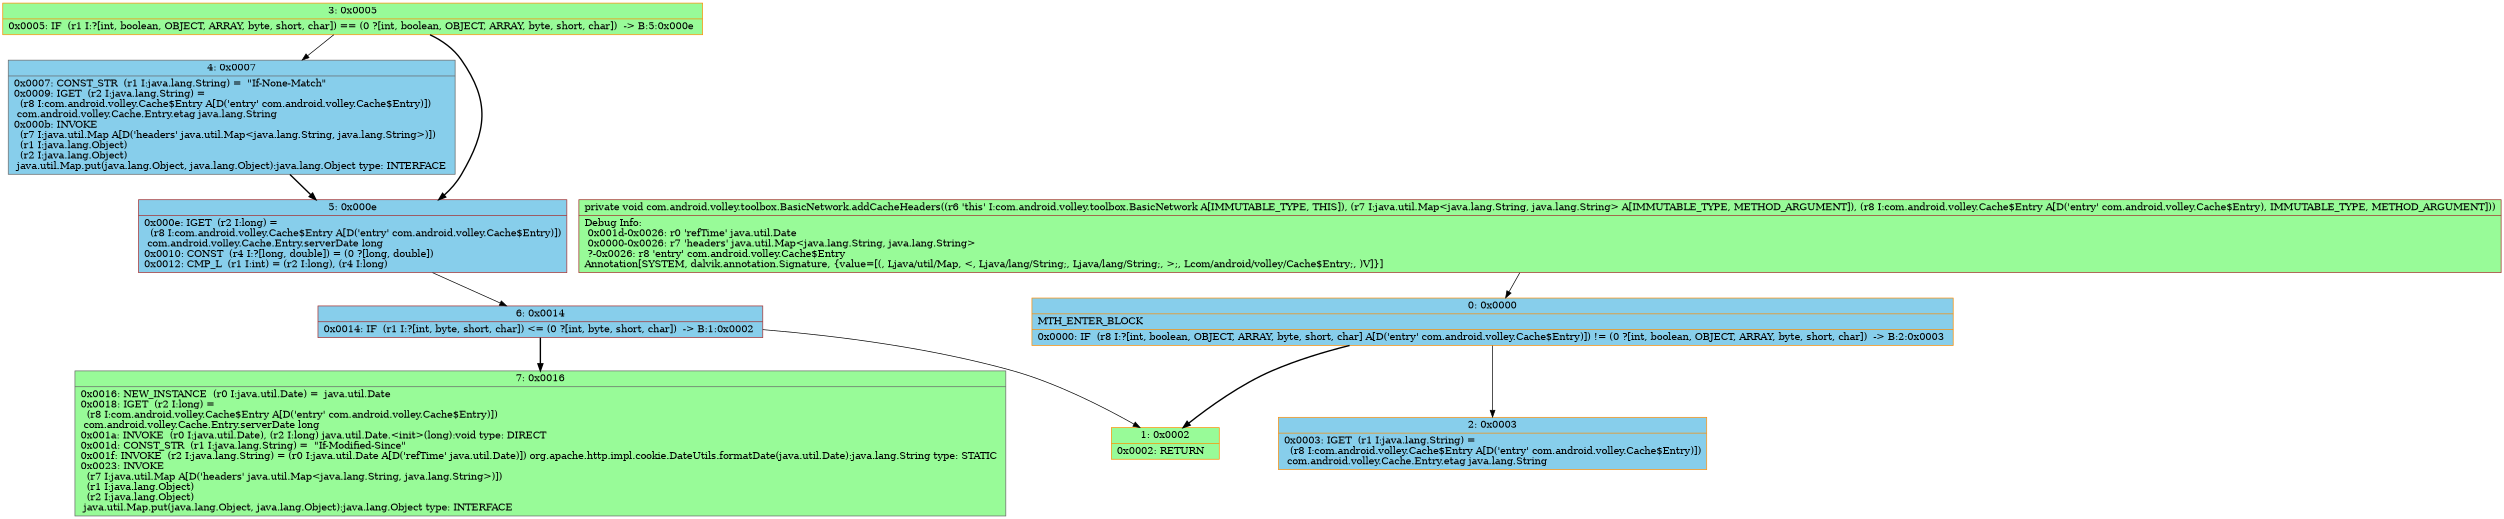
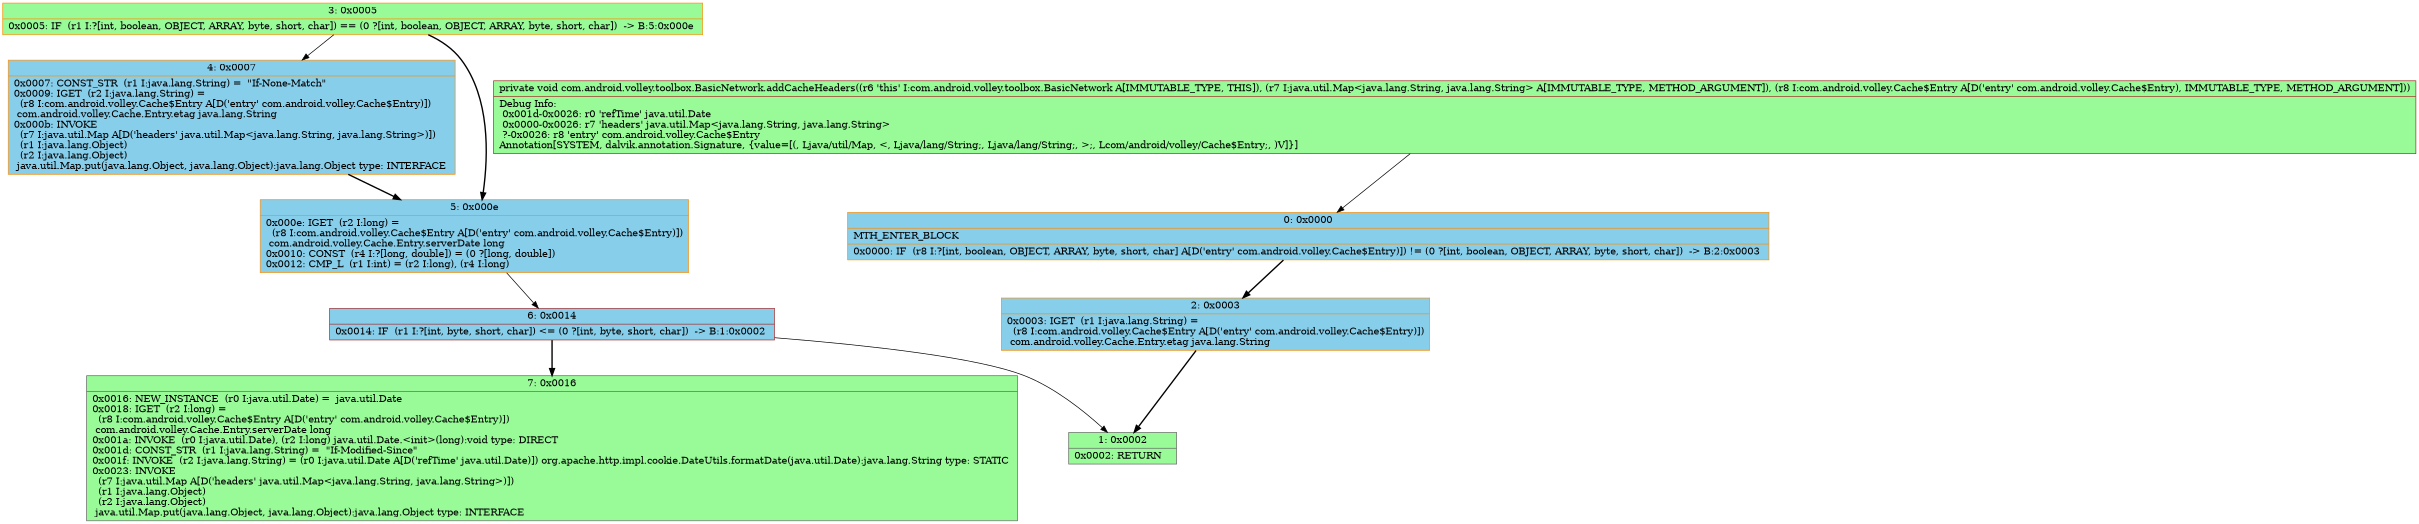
(232, 117) -> (232, 117)
(353, 236) -> (474, 236)
(1264, 374) -> (1167, 389)
(1493, 378) -> (1266, 276)
(1165, 443) -> (1123, 448)
